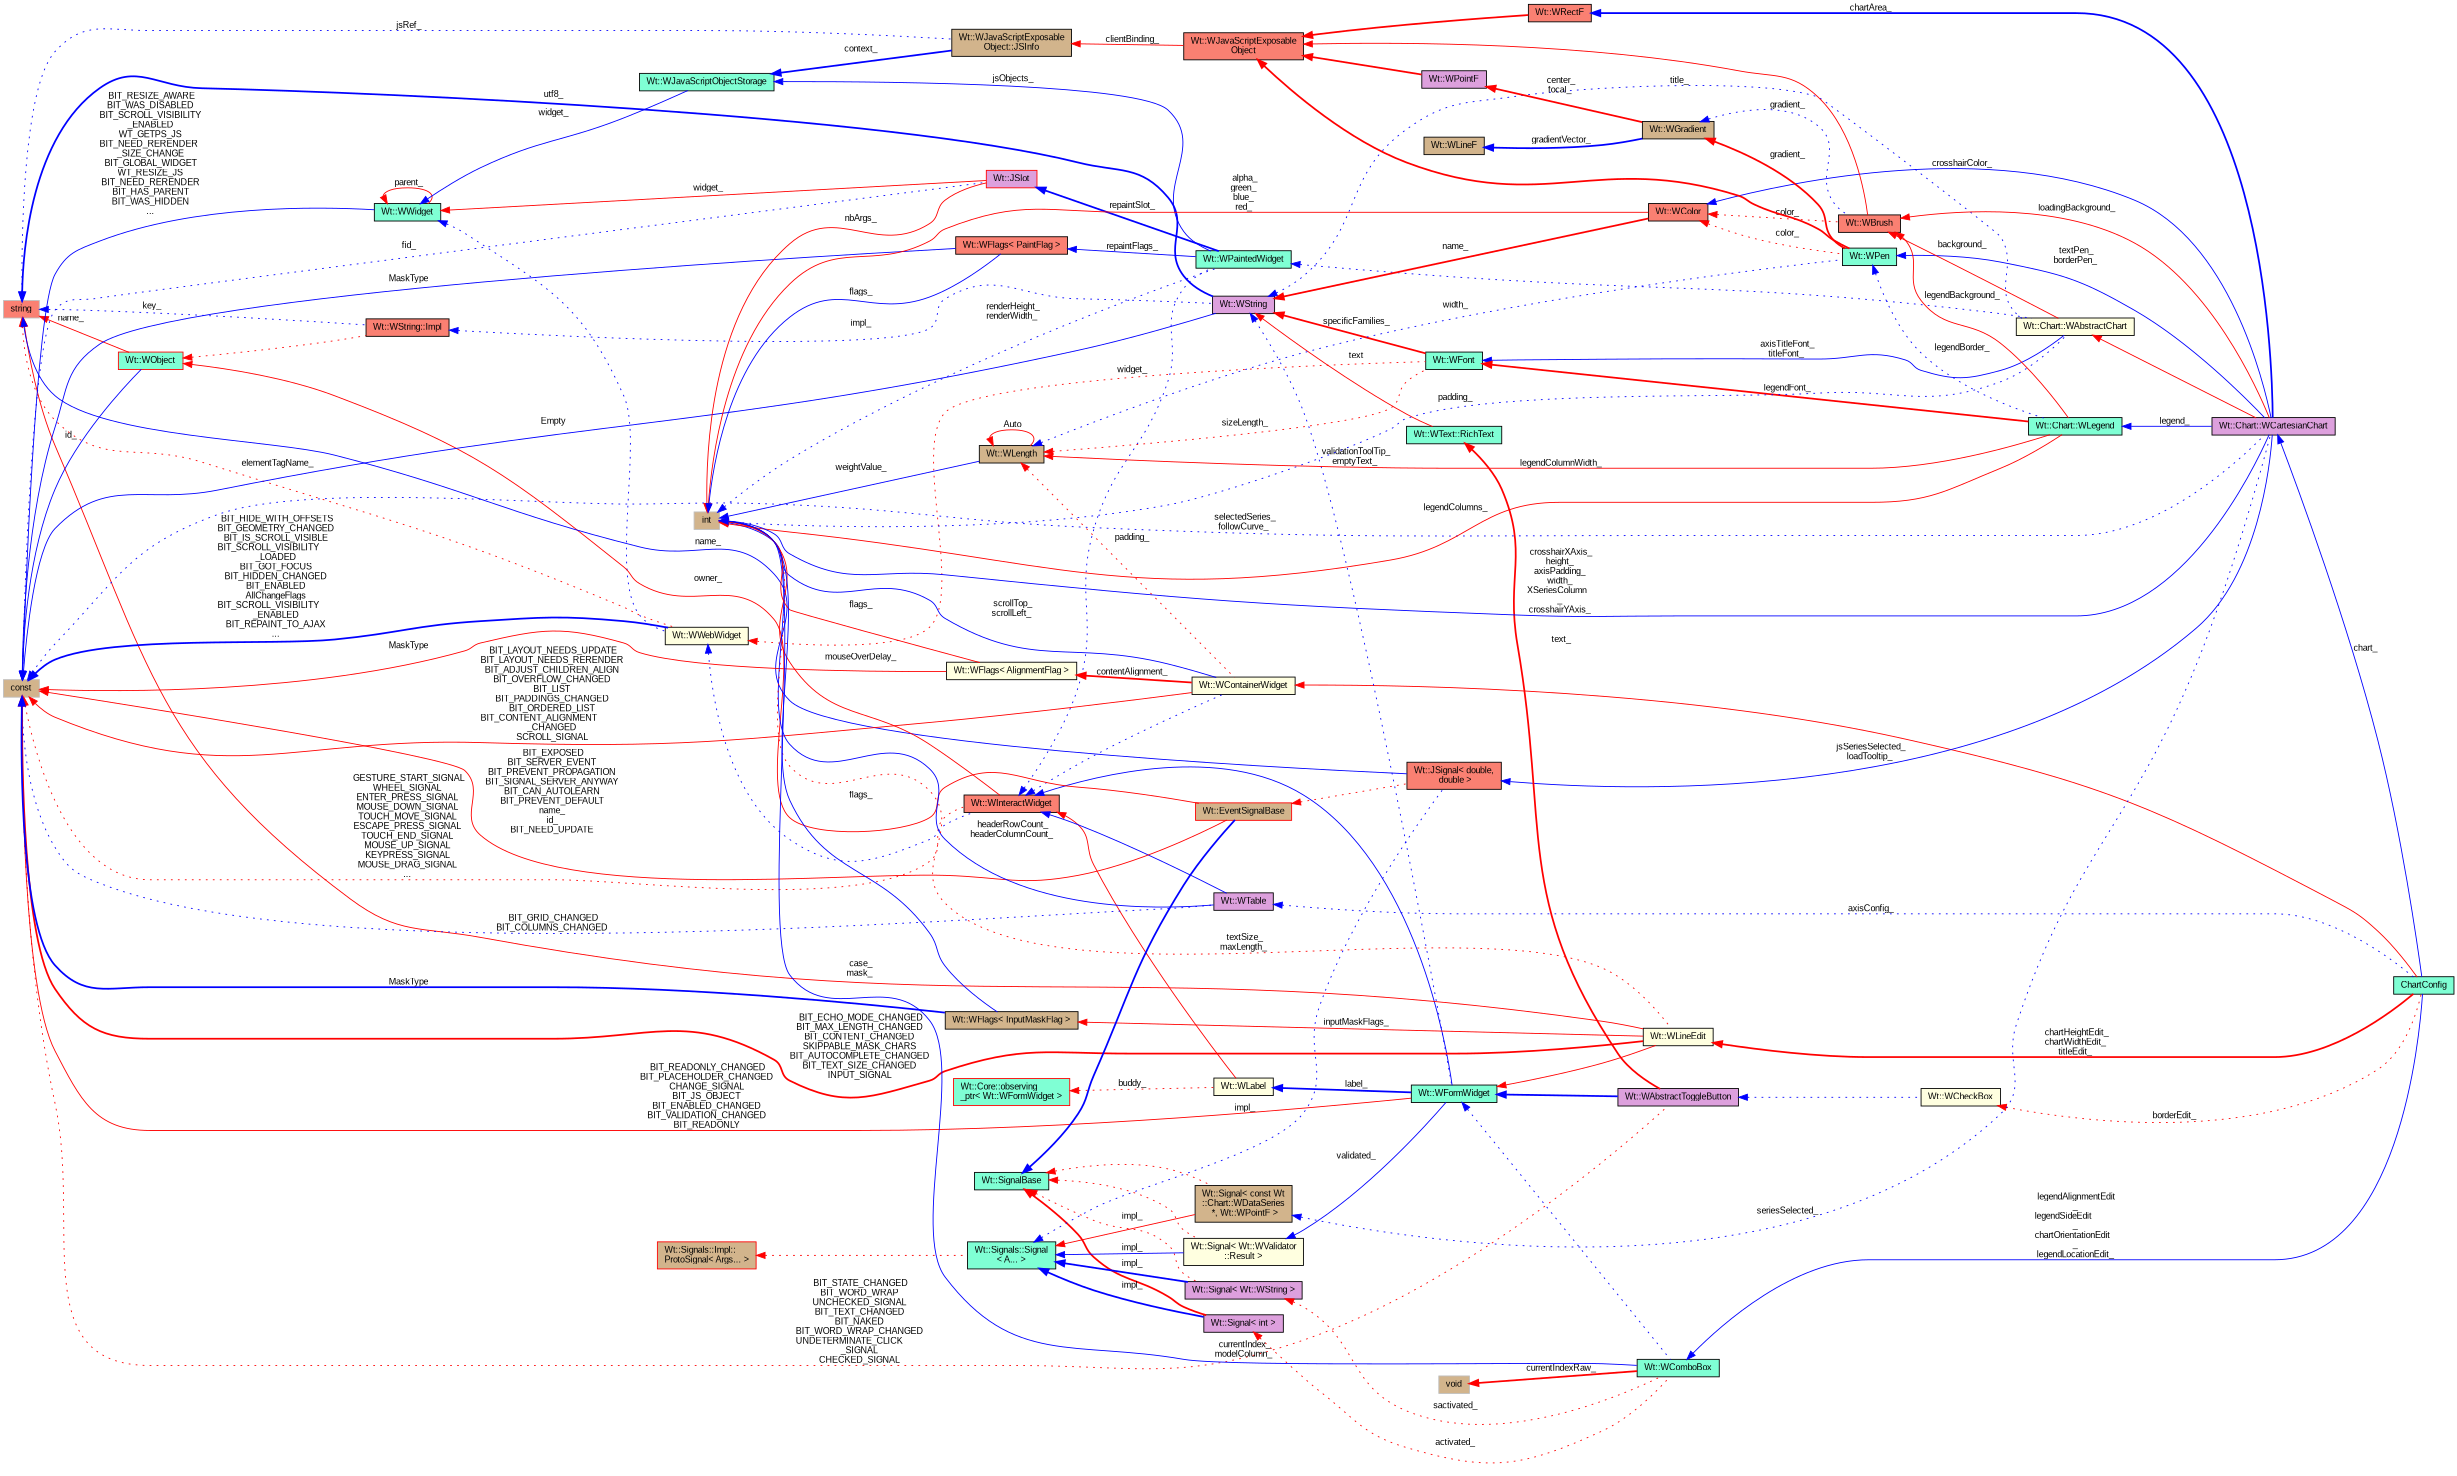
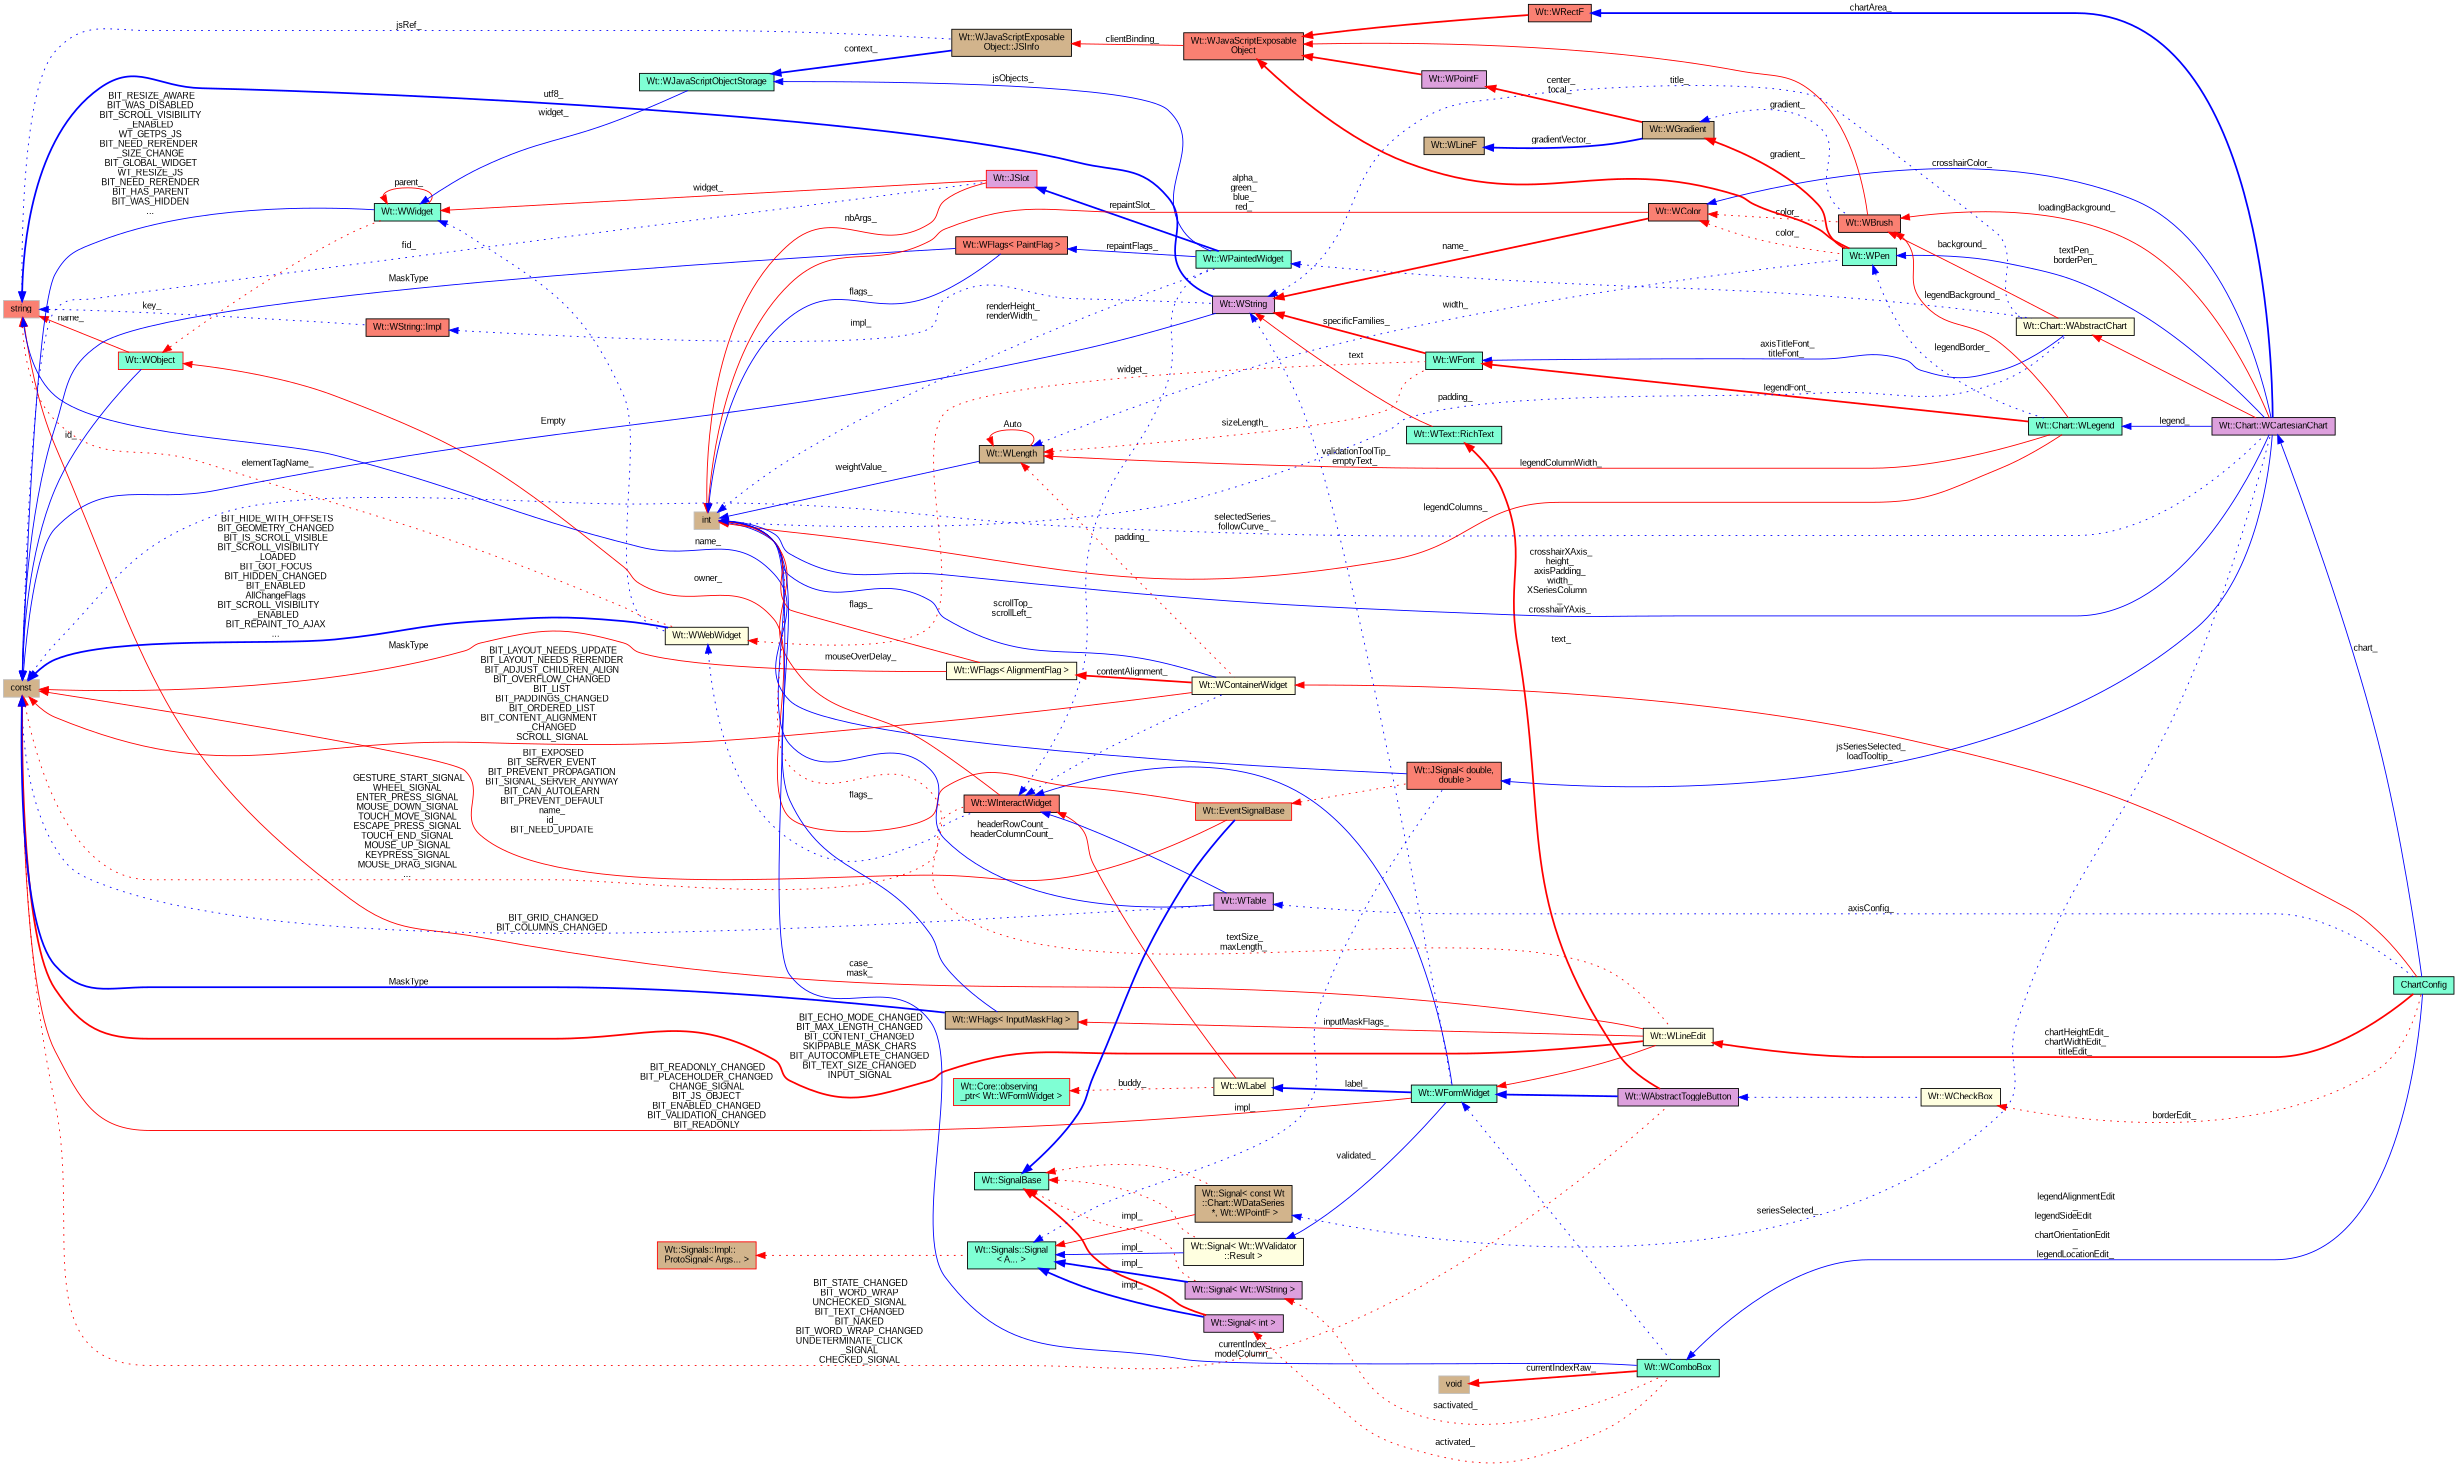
(279, 348) -> (267, 281)
